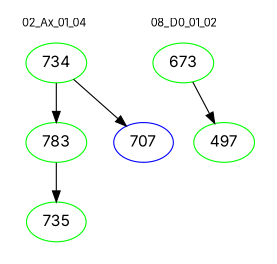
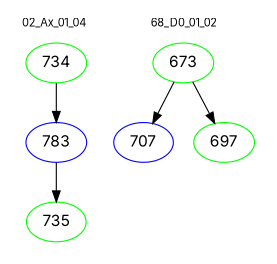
(184, 24) -> (184, 24)
(89, 93) -> (166, 98)
(56, 142) -> (56, 142)
(224, 142) -> (224, 142)
